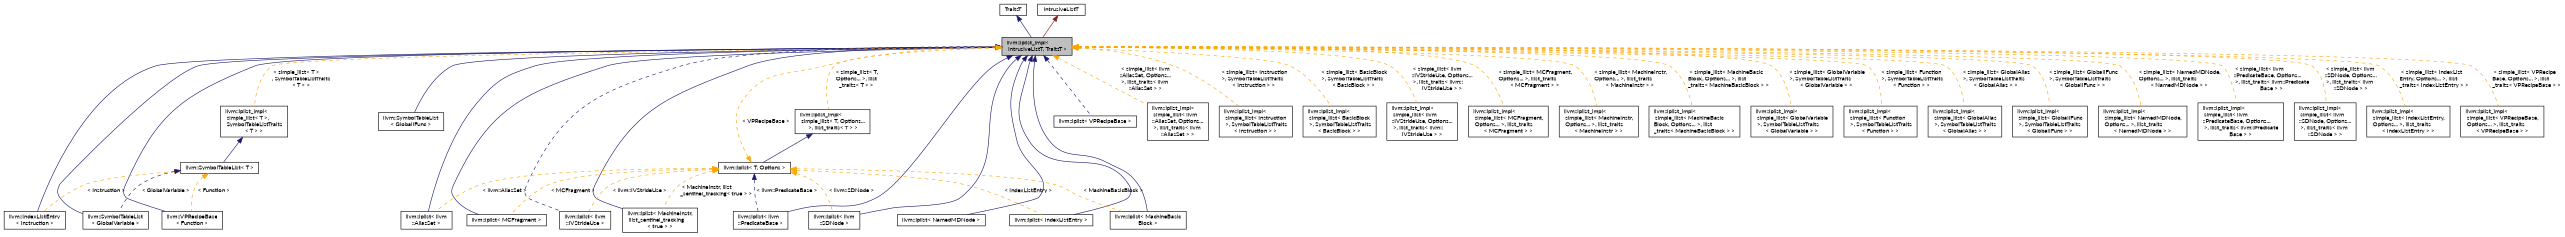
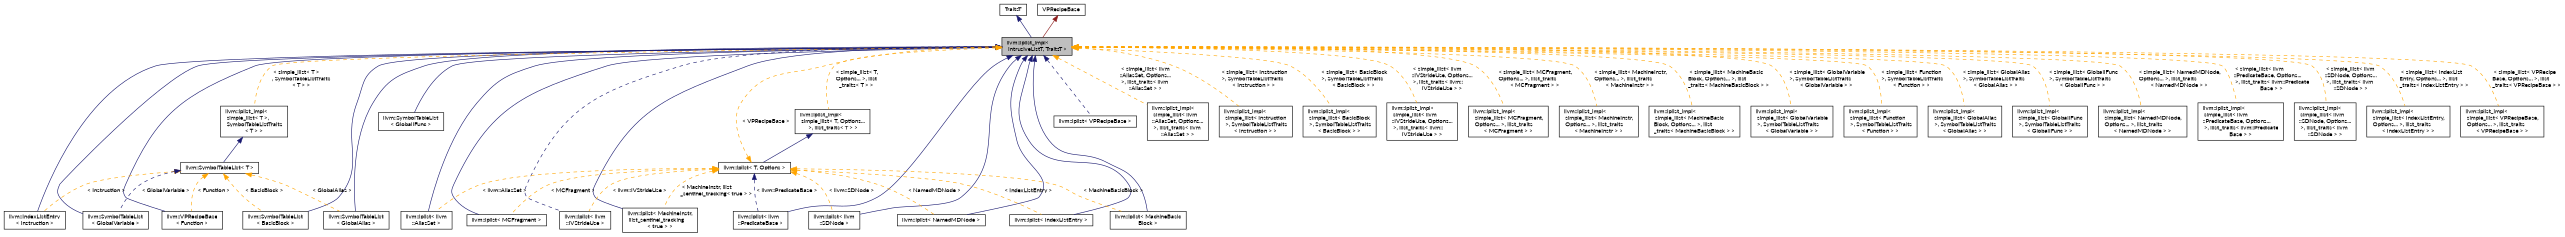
(1061, 10) -> (1061, 10)
none -> (869, 182)
none -> (276, 220)
none -> (356, 220)
